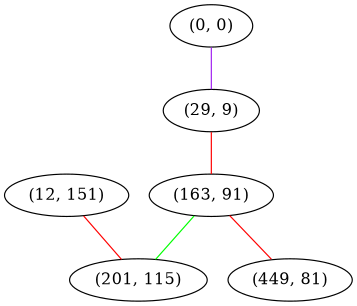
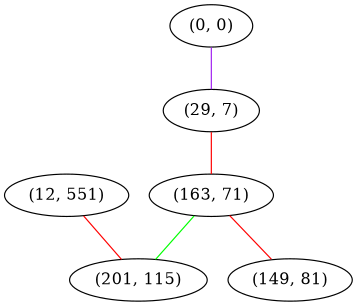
(211, 111) -> (211, 111)
(67, 195) -> (67, 195)
(211, 195) -> (211, 195)
(290, 280) -> (290, 280)
